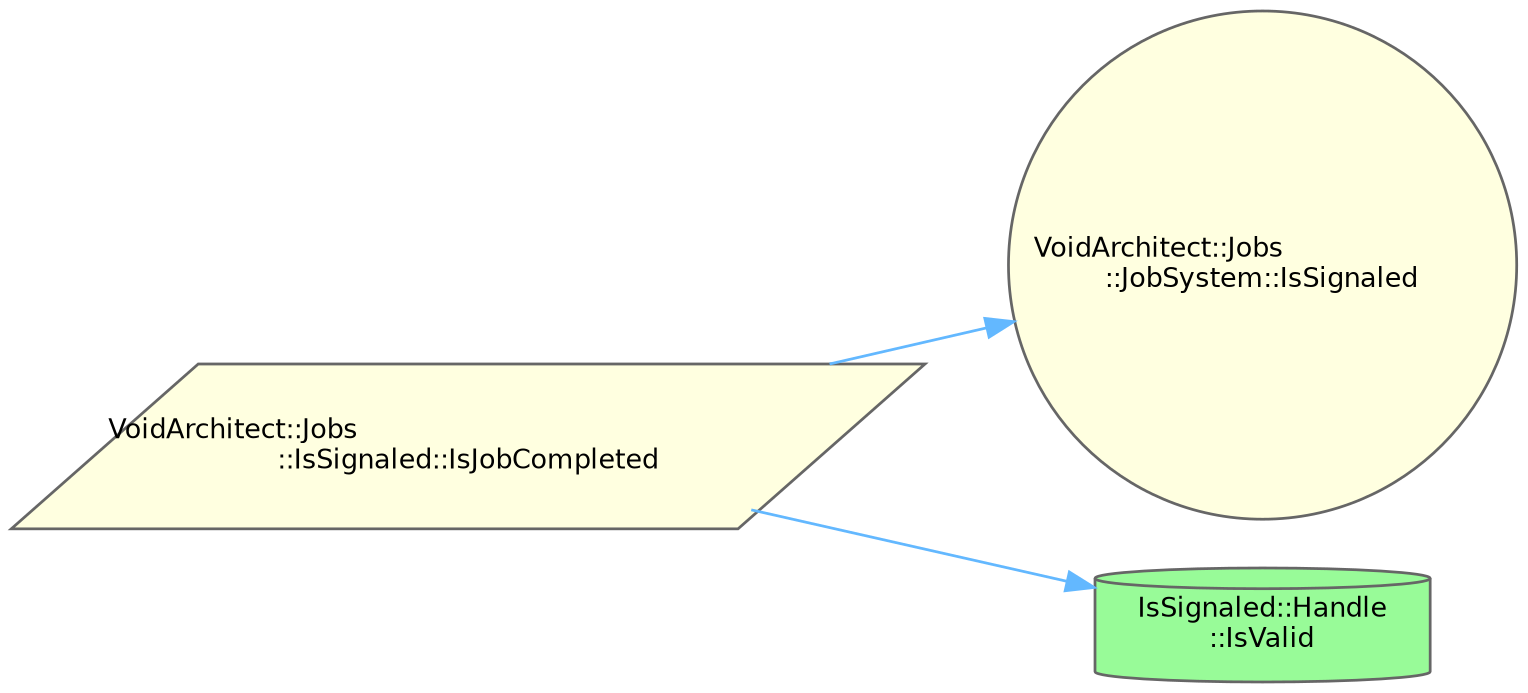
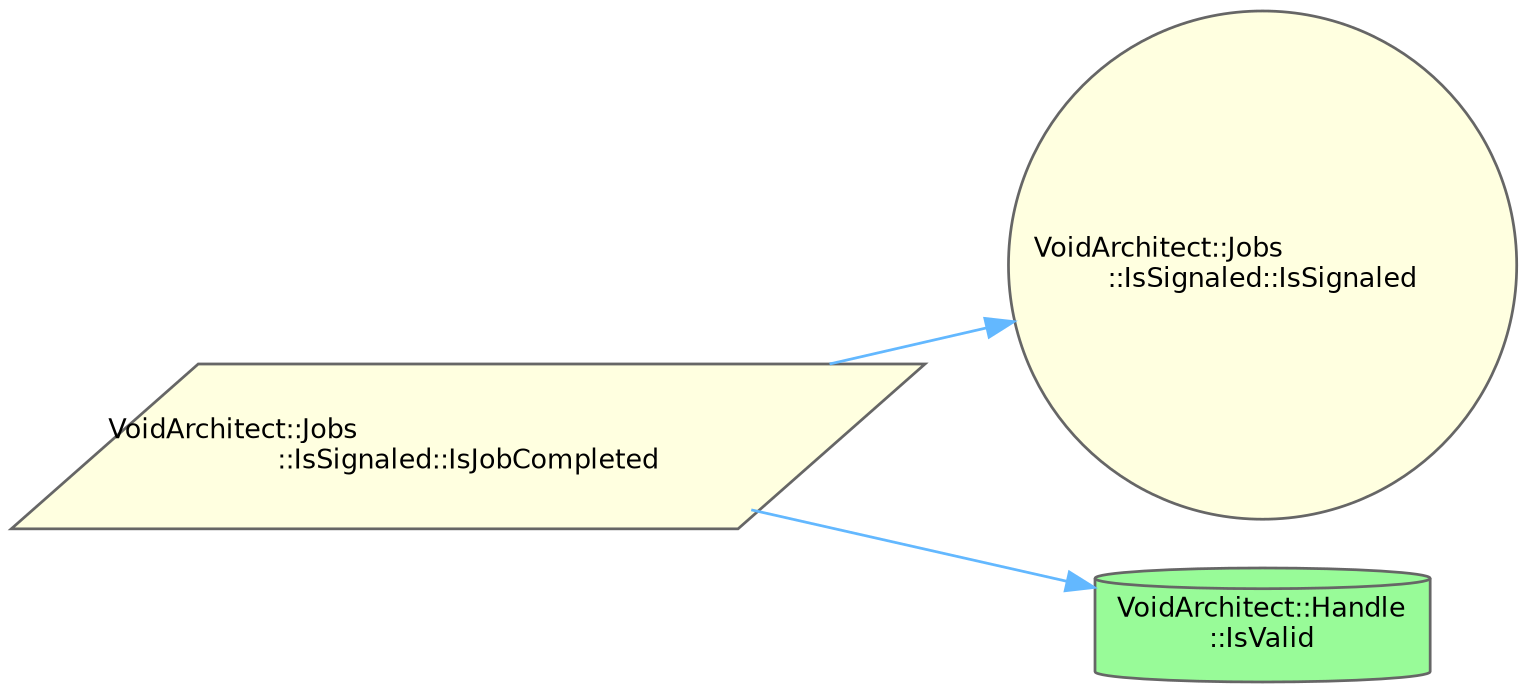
(1263, 265) -> (1263, 265)
(1263, 625) -> (1263, 625)
